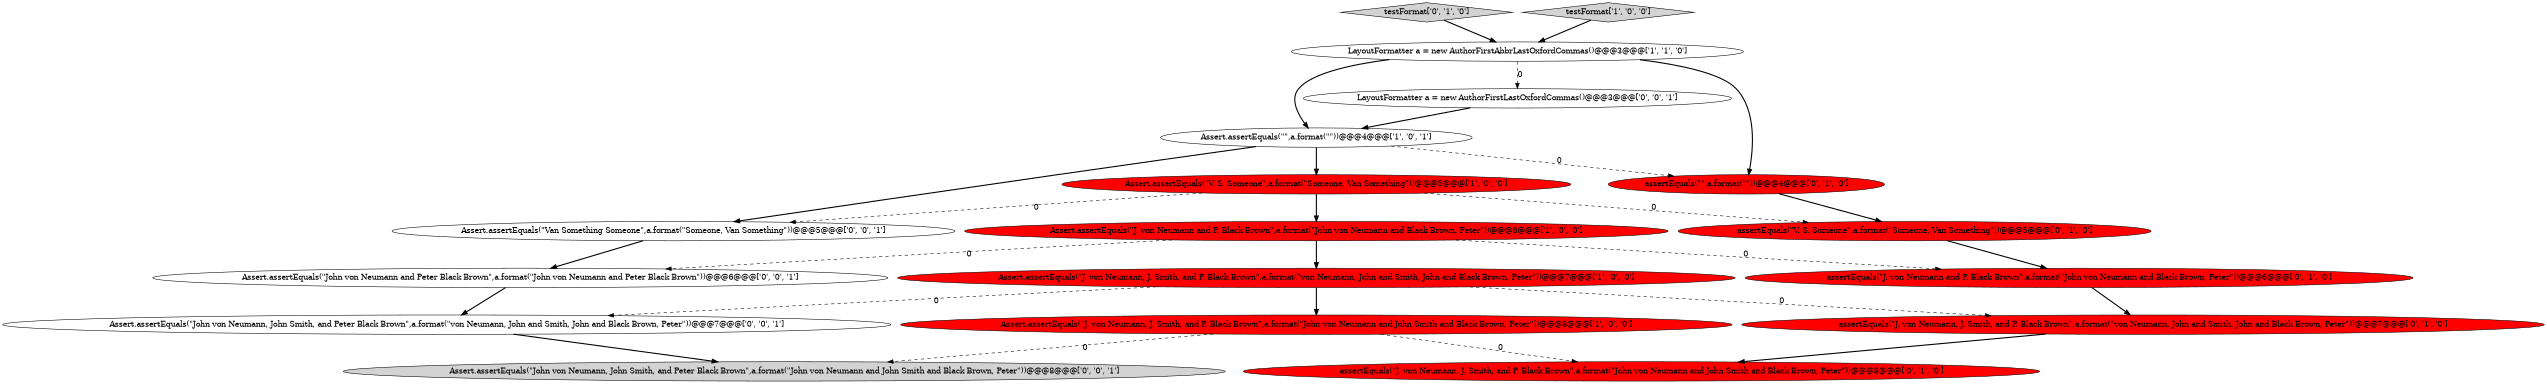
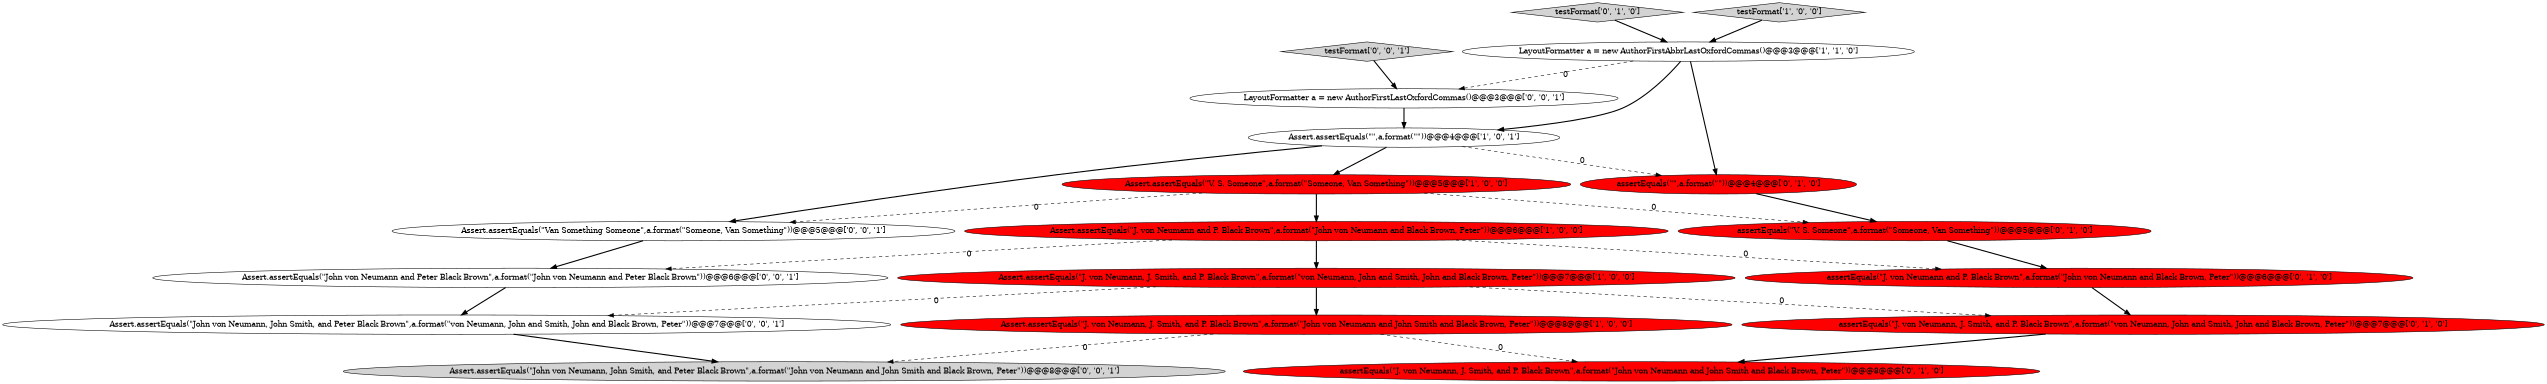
none -> (1367, 52)
